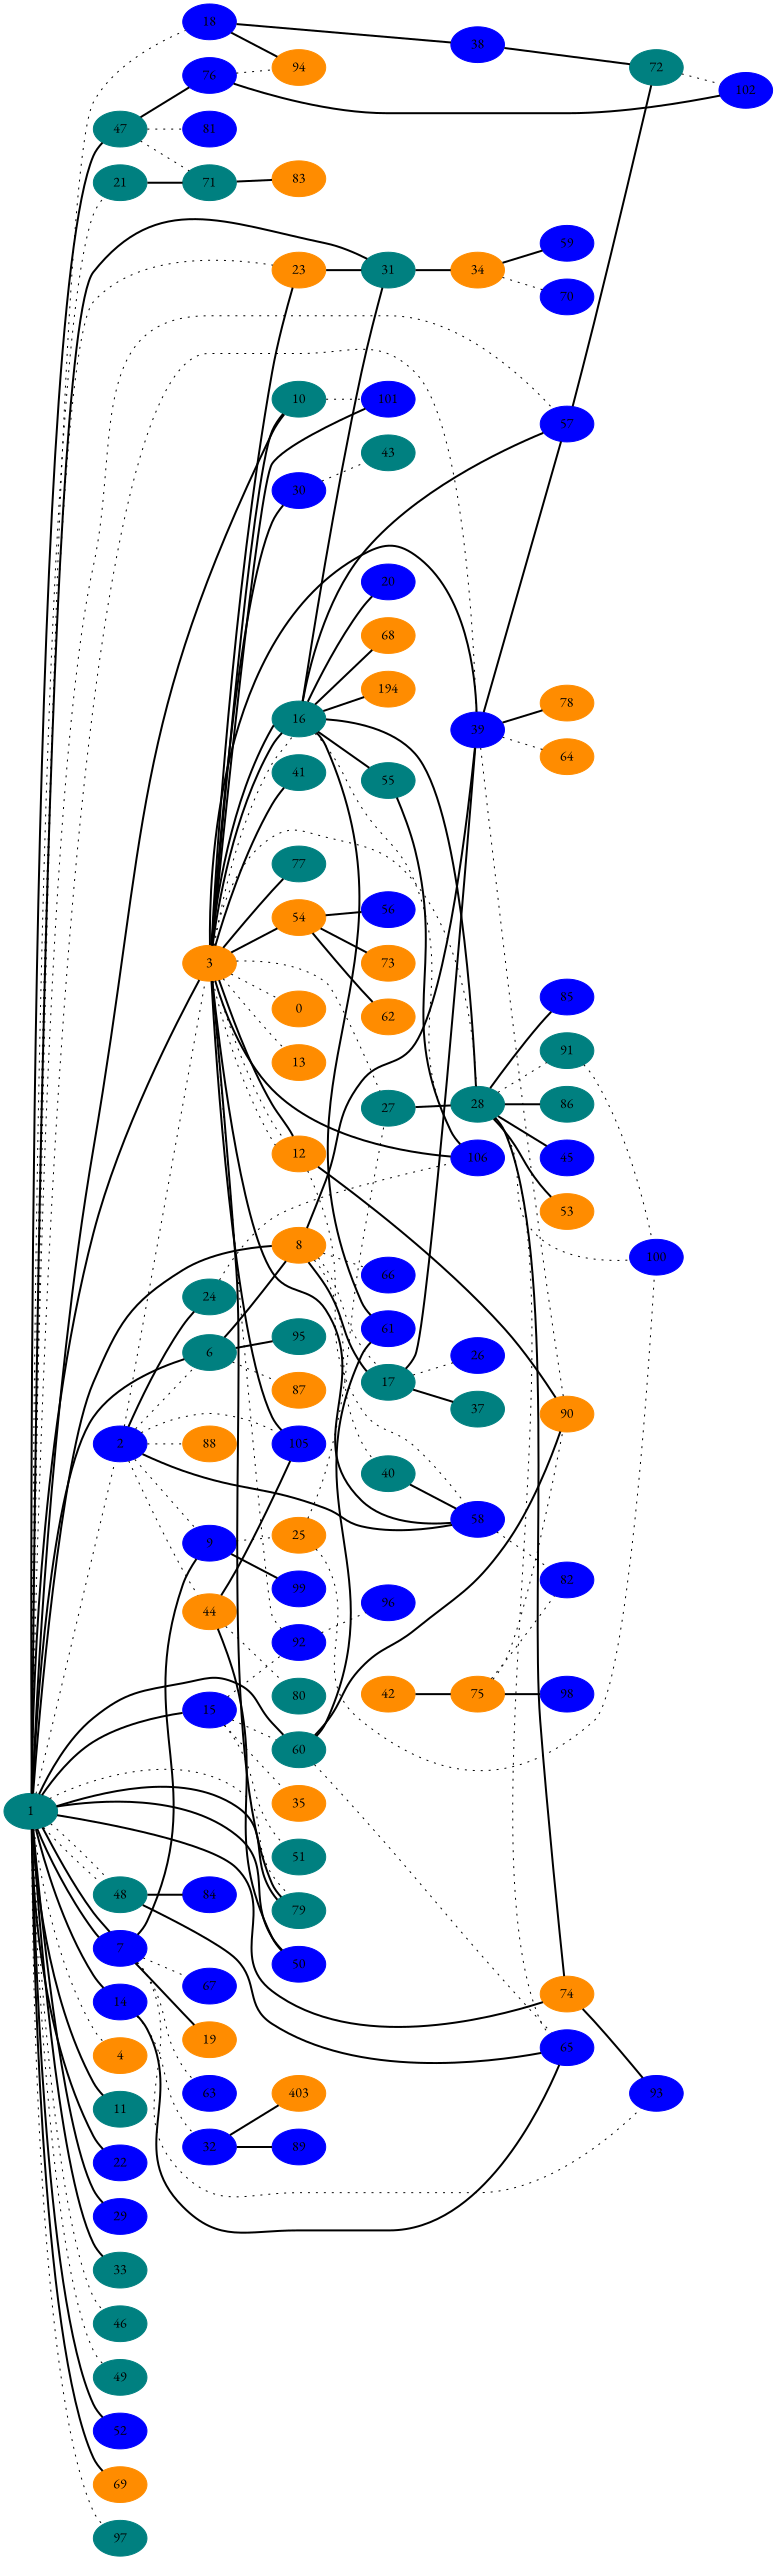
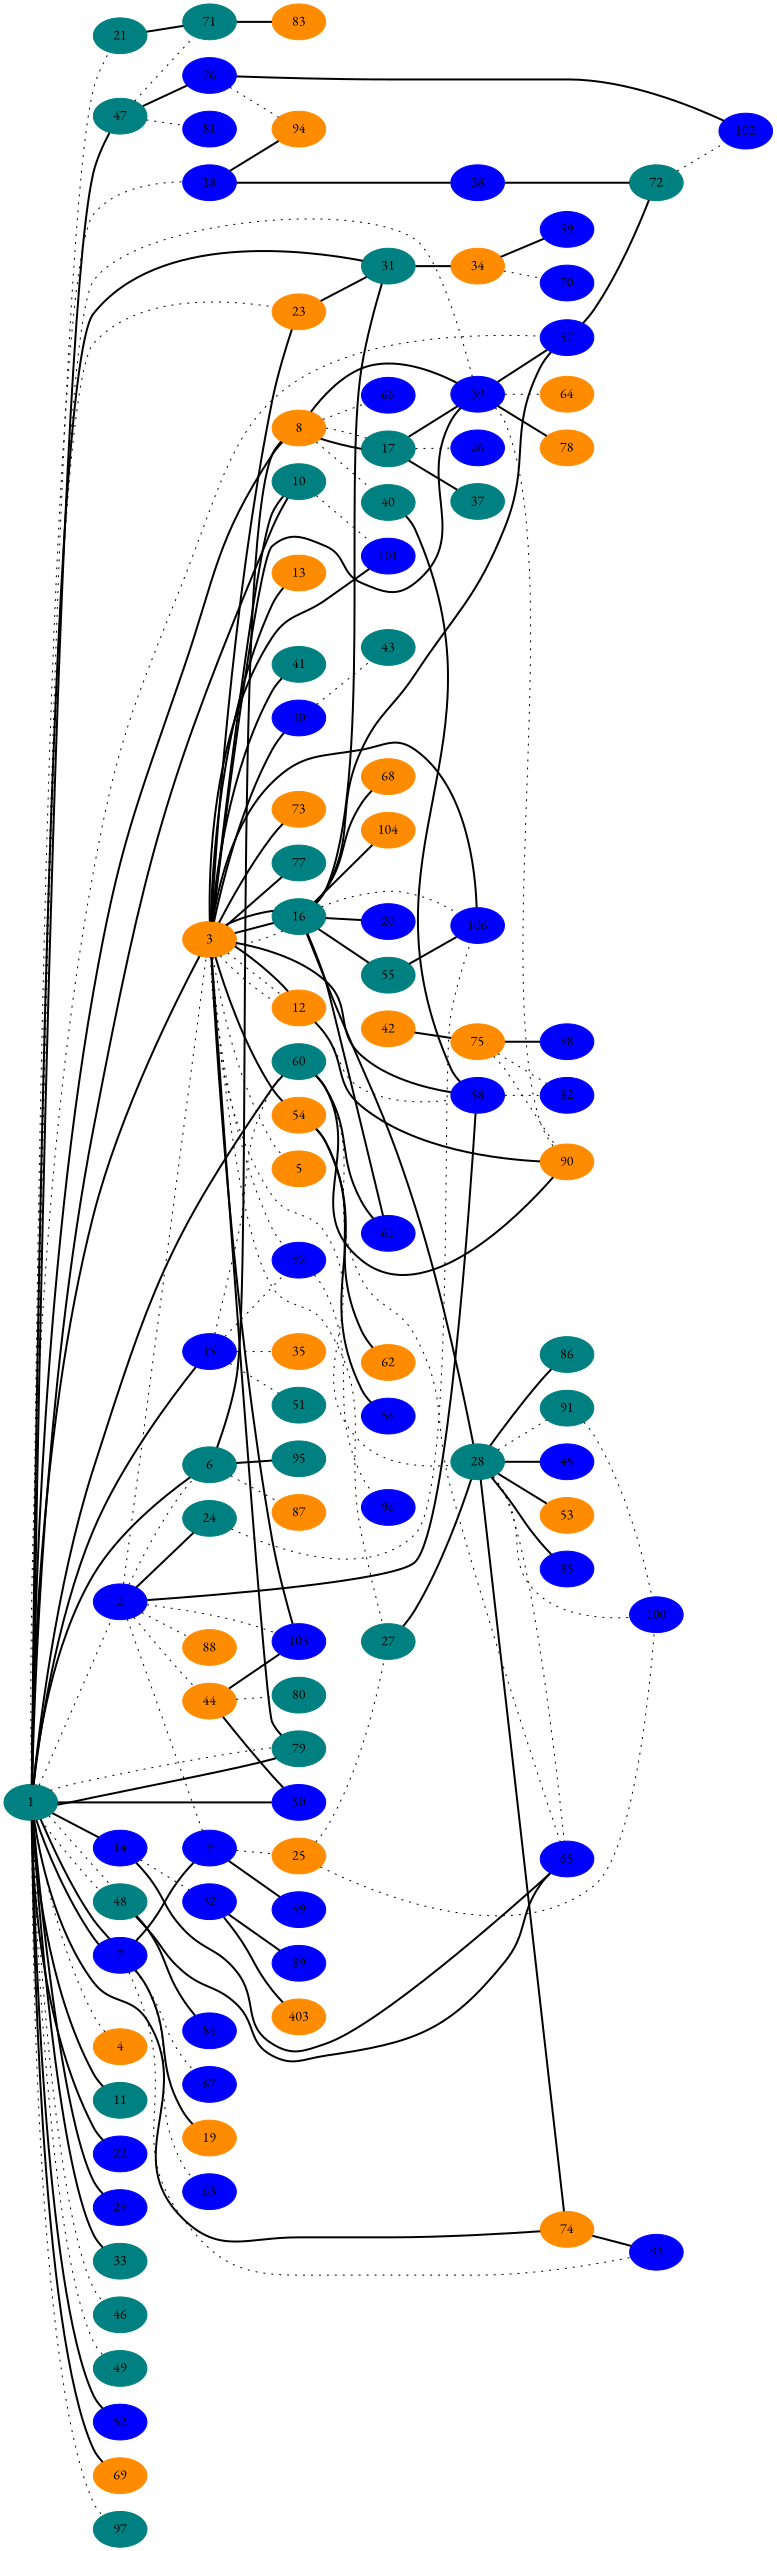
(388, 689) -> (388, 830)
(344, 940) -> (253, 864)
(299, 1009) -> (299, 1169)
(253, 1014) -> (229, 750)
